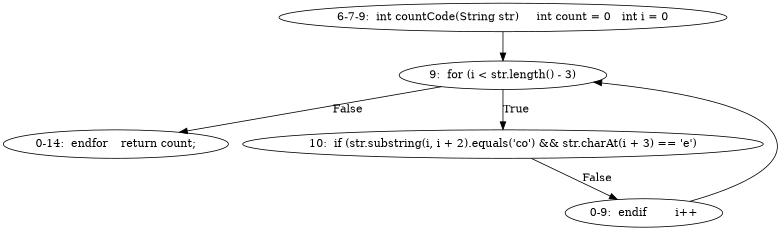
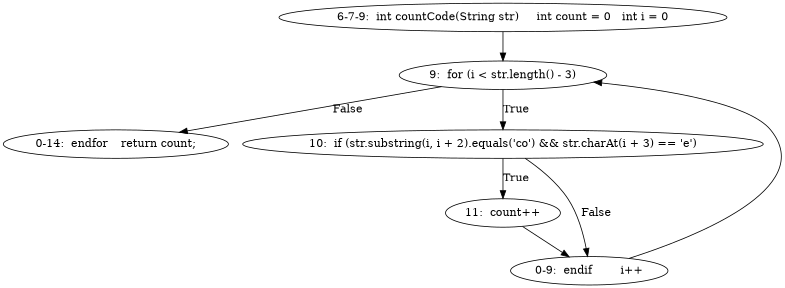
none -> (503, 213)
